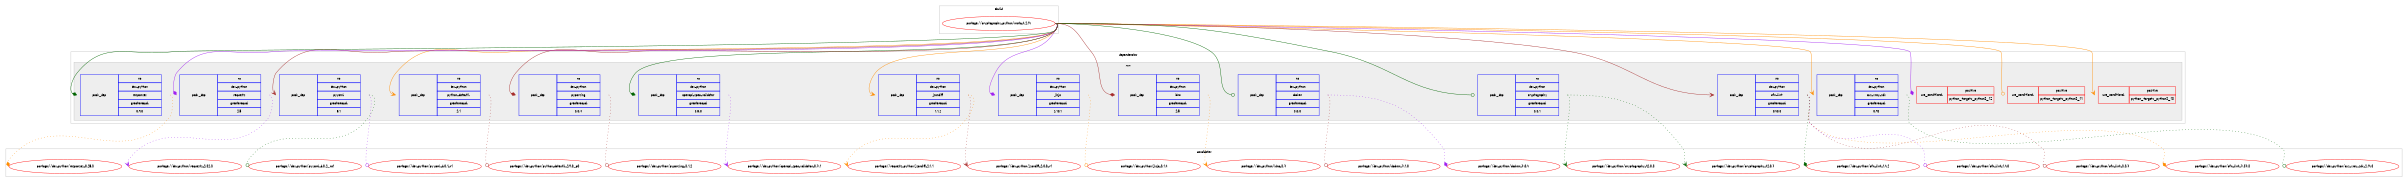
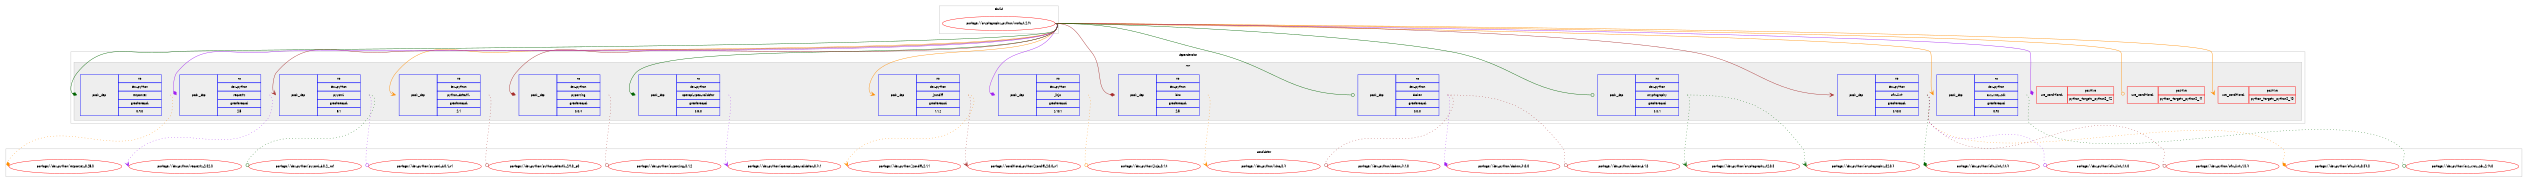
(904, 166) -> (904, 166)
(1024, 166) -> (1024, 166)
(1504, 166) -> (1504, 166)
none -> (1623, 166)
(1743, 166) -> (1863, 166)
(1863, 166) -> (1983, 166)
(2103, 166) -> (2223, 166)
(2223, 166) -> (2343, 166)
